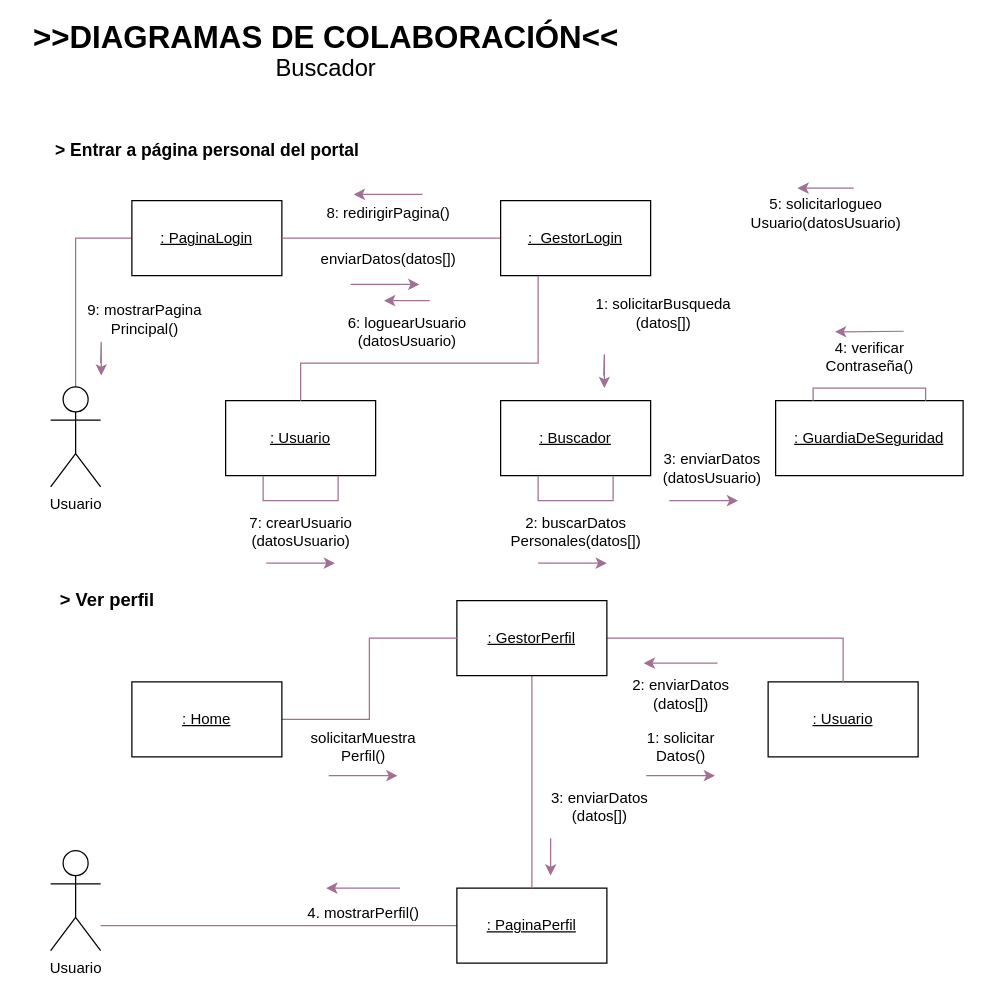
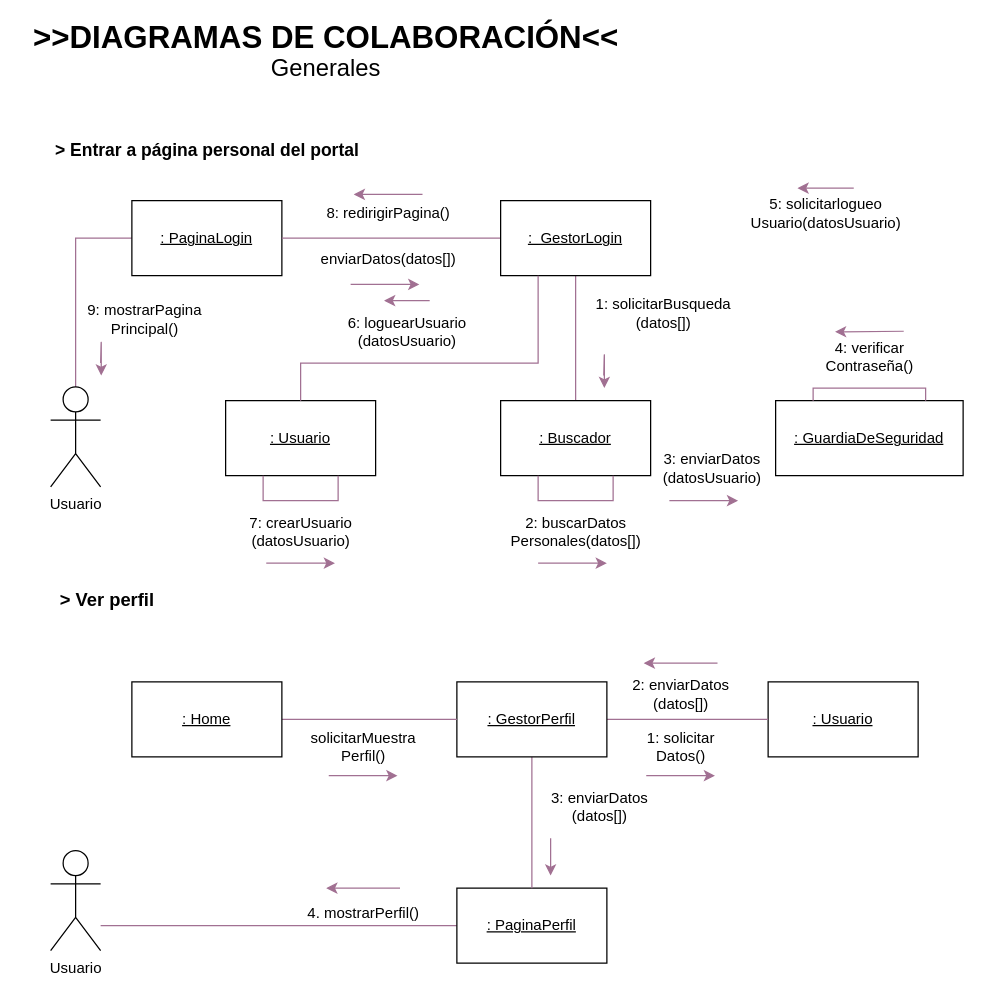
(326, 51) -> (326, 51)
none -> (576, 338)
(532, 638) -> (532, 719)
